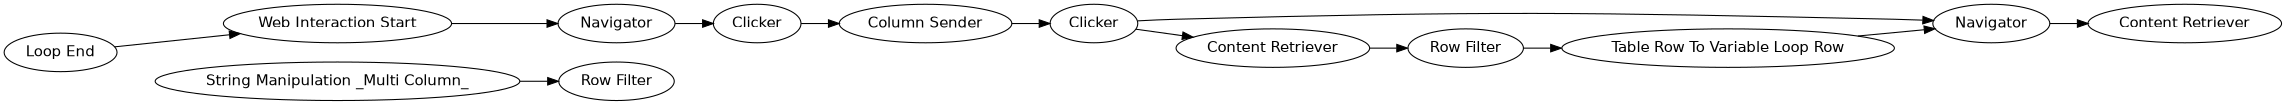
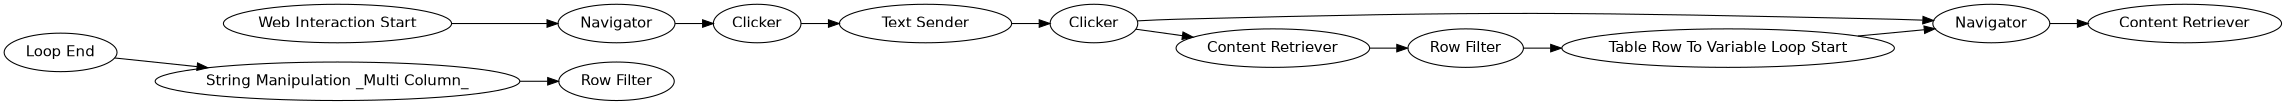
(926, 24) -> (926, 24)
(172, 41) -> (156, 62)
(1728, 48) -> (1728, 48)
